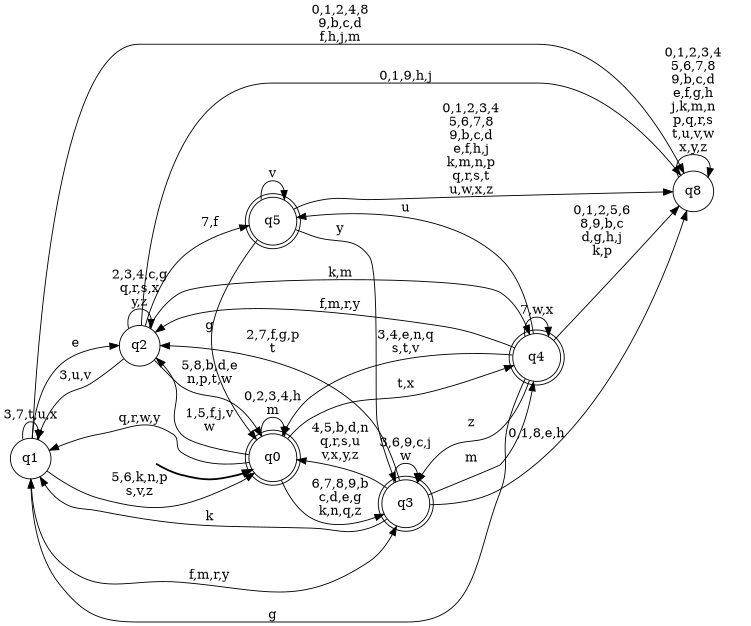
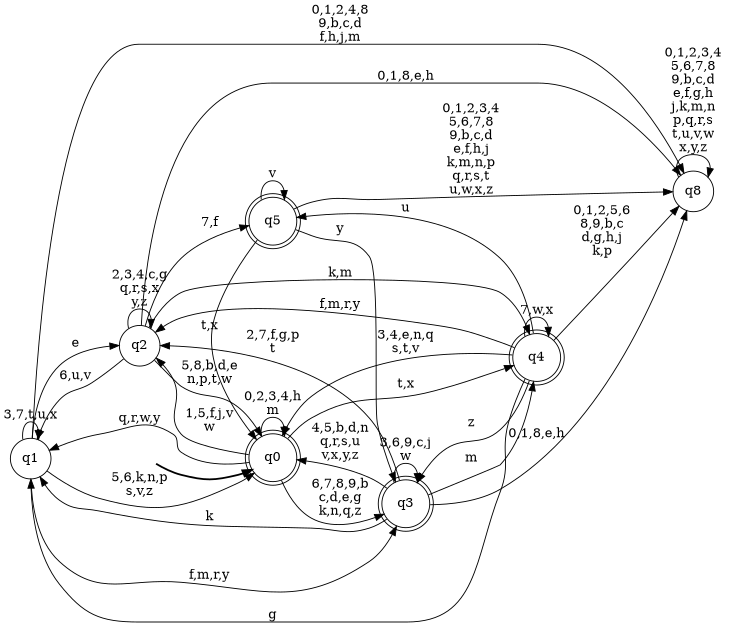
(406, 76) -> (406, 76)
(210, 326) -> (210, 326)
(76, 376) -> (76, 376)
